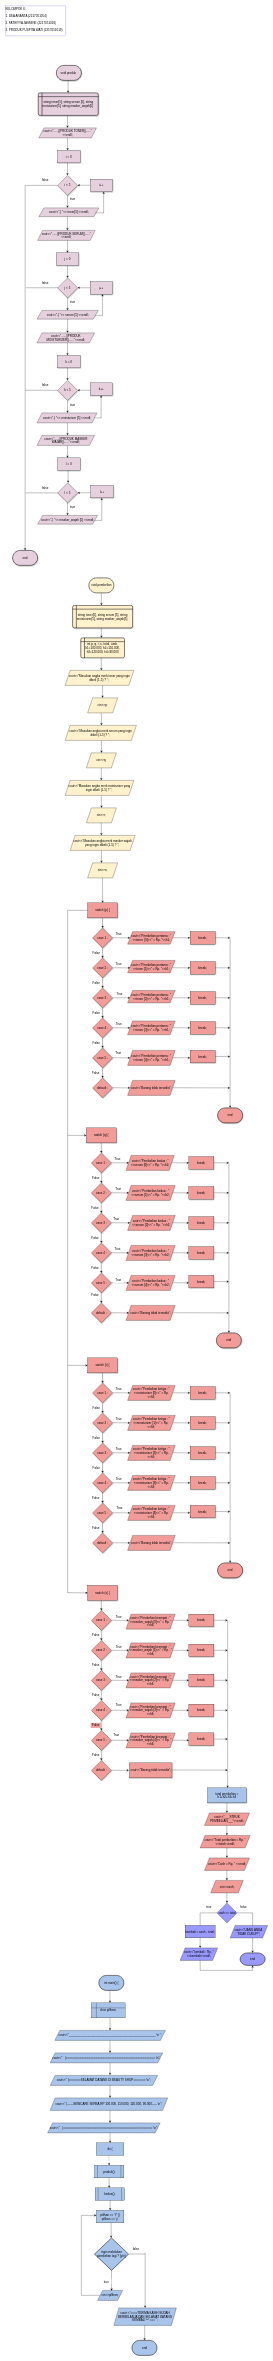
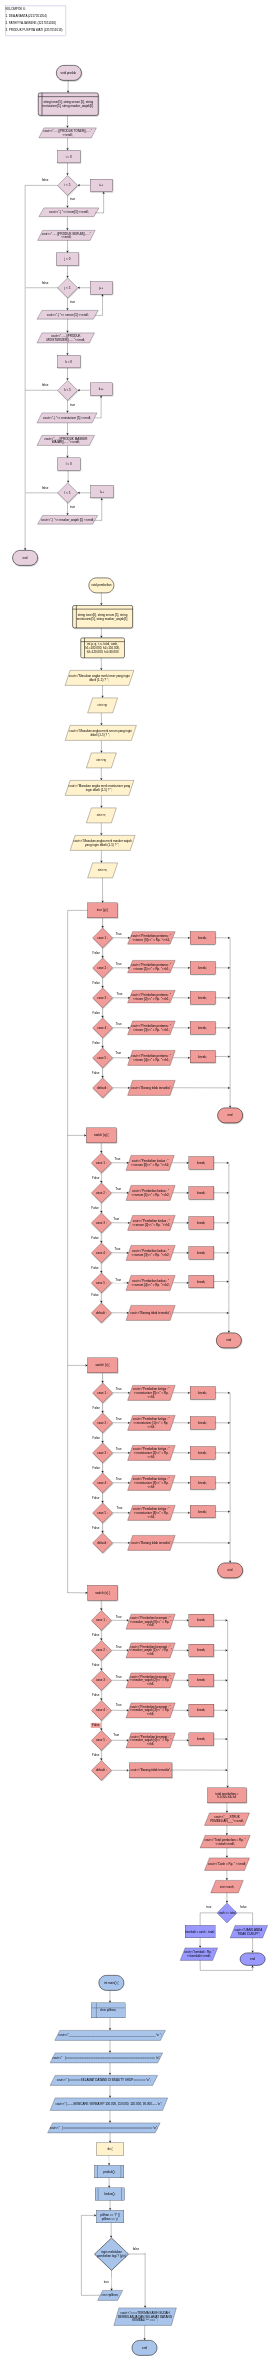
(103, 910) -> (103, 910)
(227, 1795) -> (227, 1795)
(110, 2149) -> (110, 2149)
